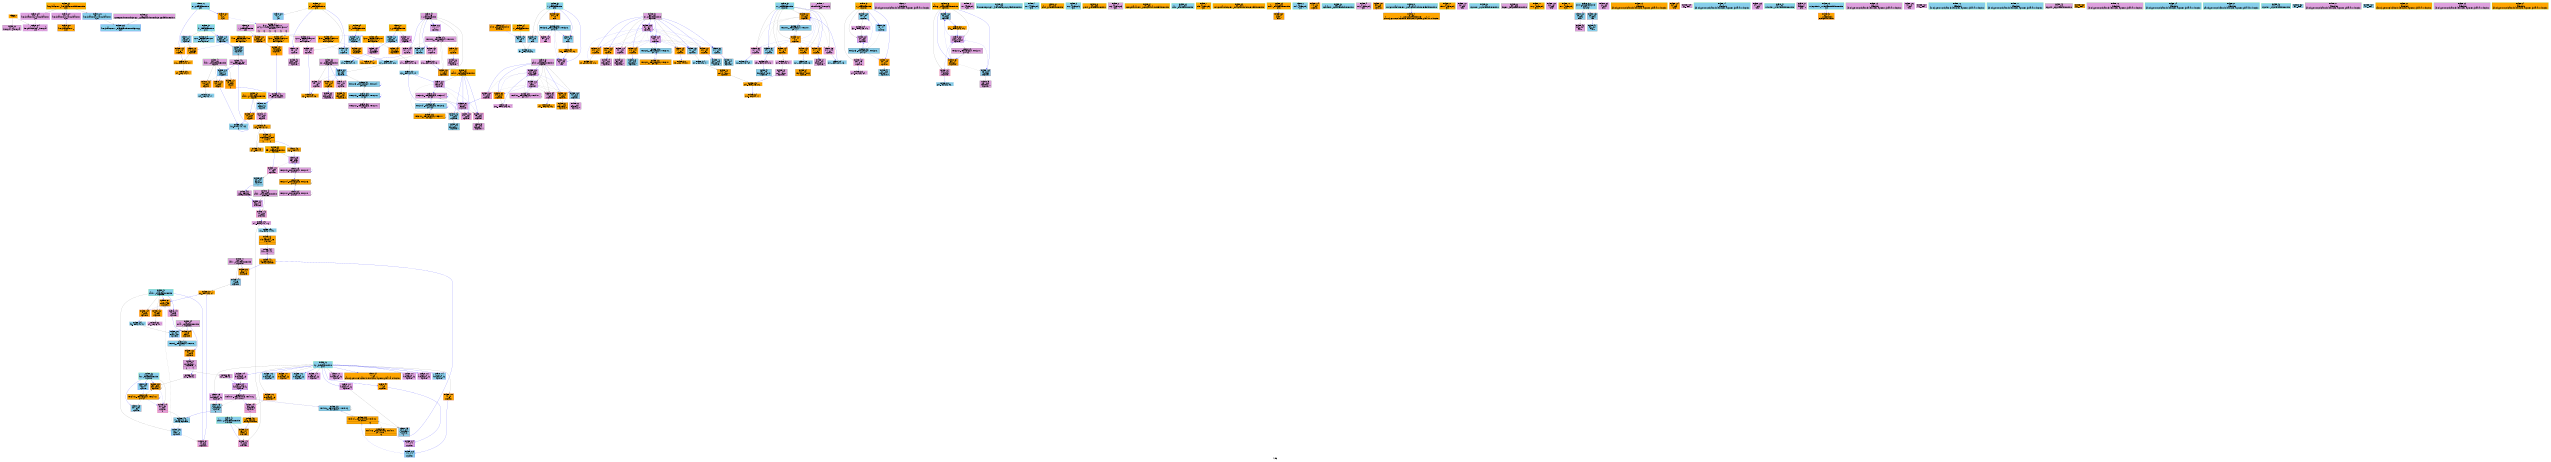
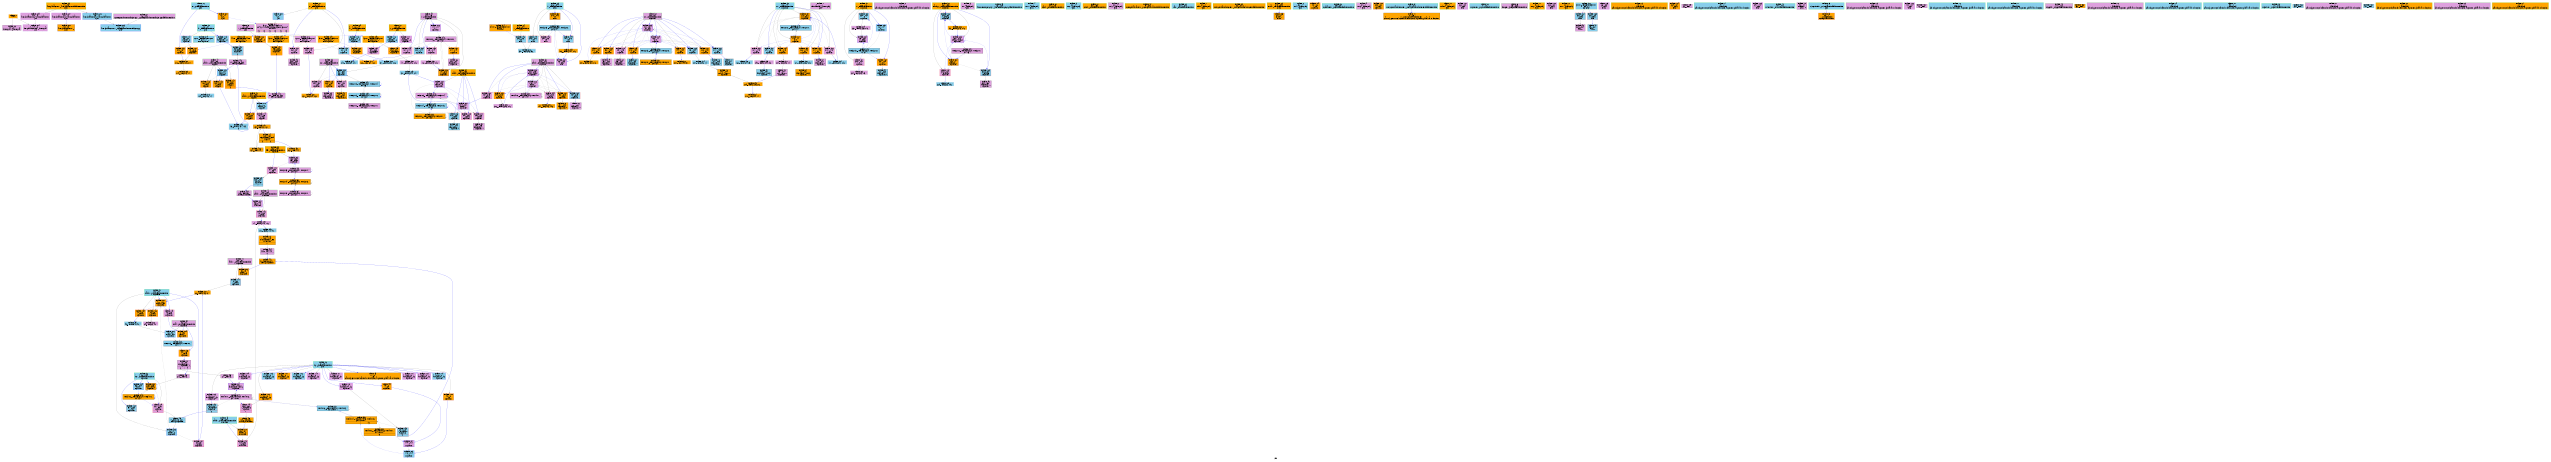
(138, 324) -> (133, 324)
